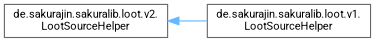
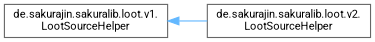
(193, 21) -> (193, 21)
